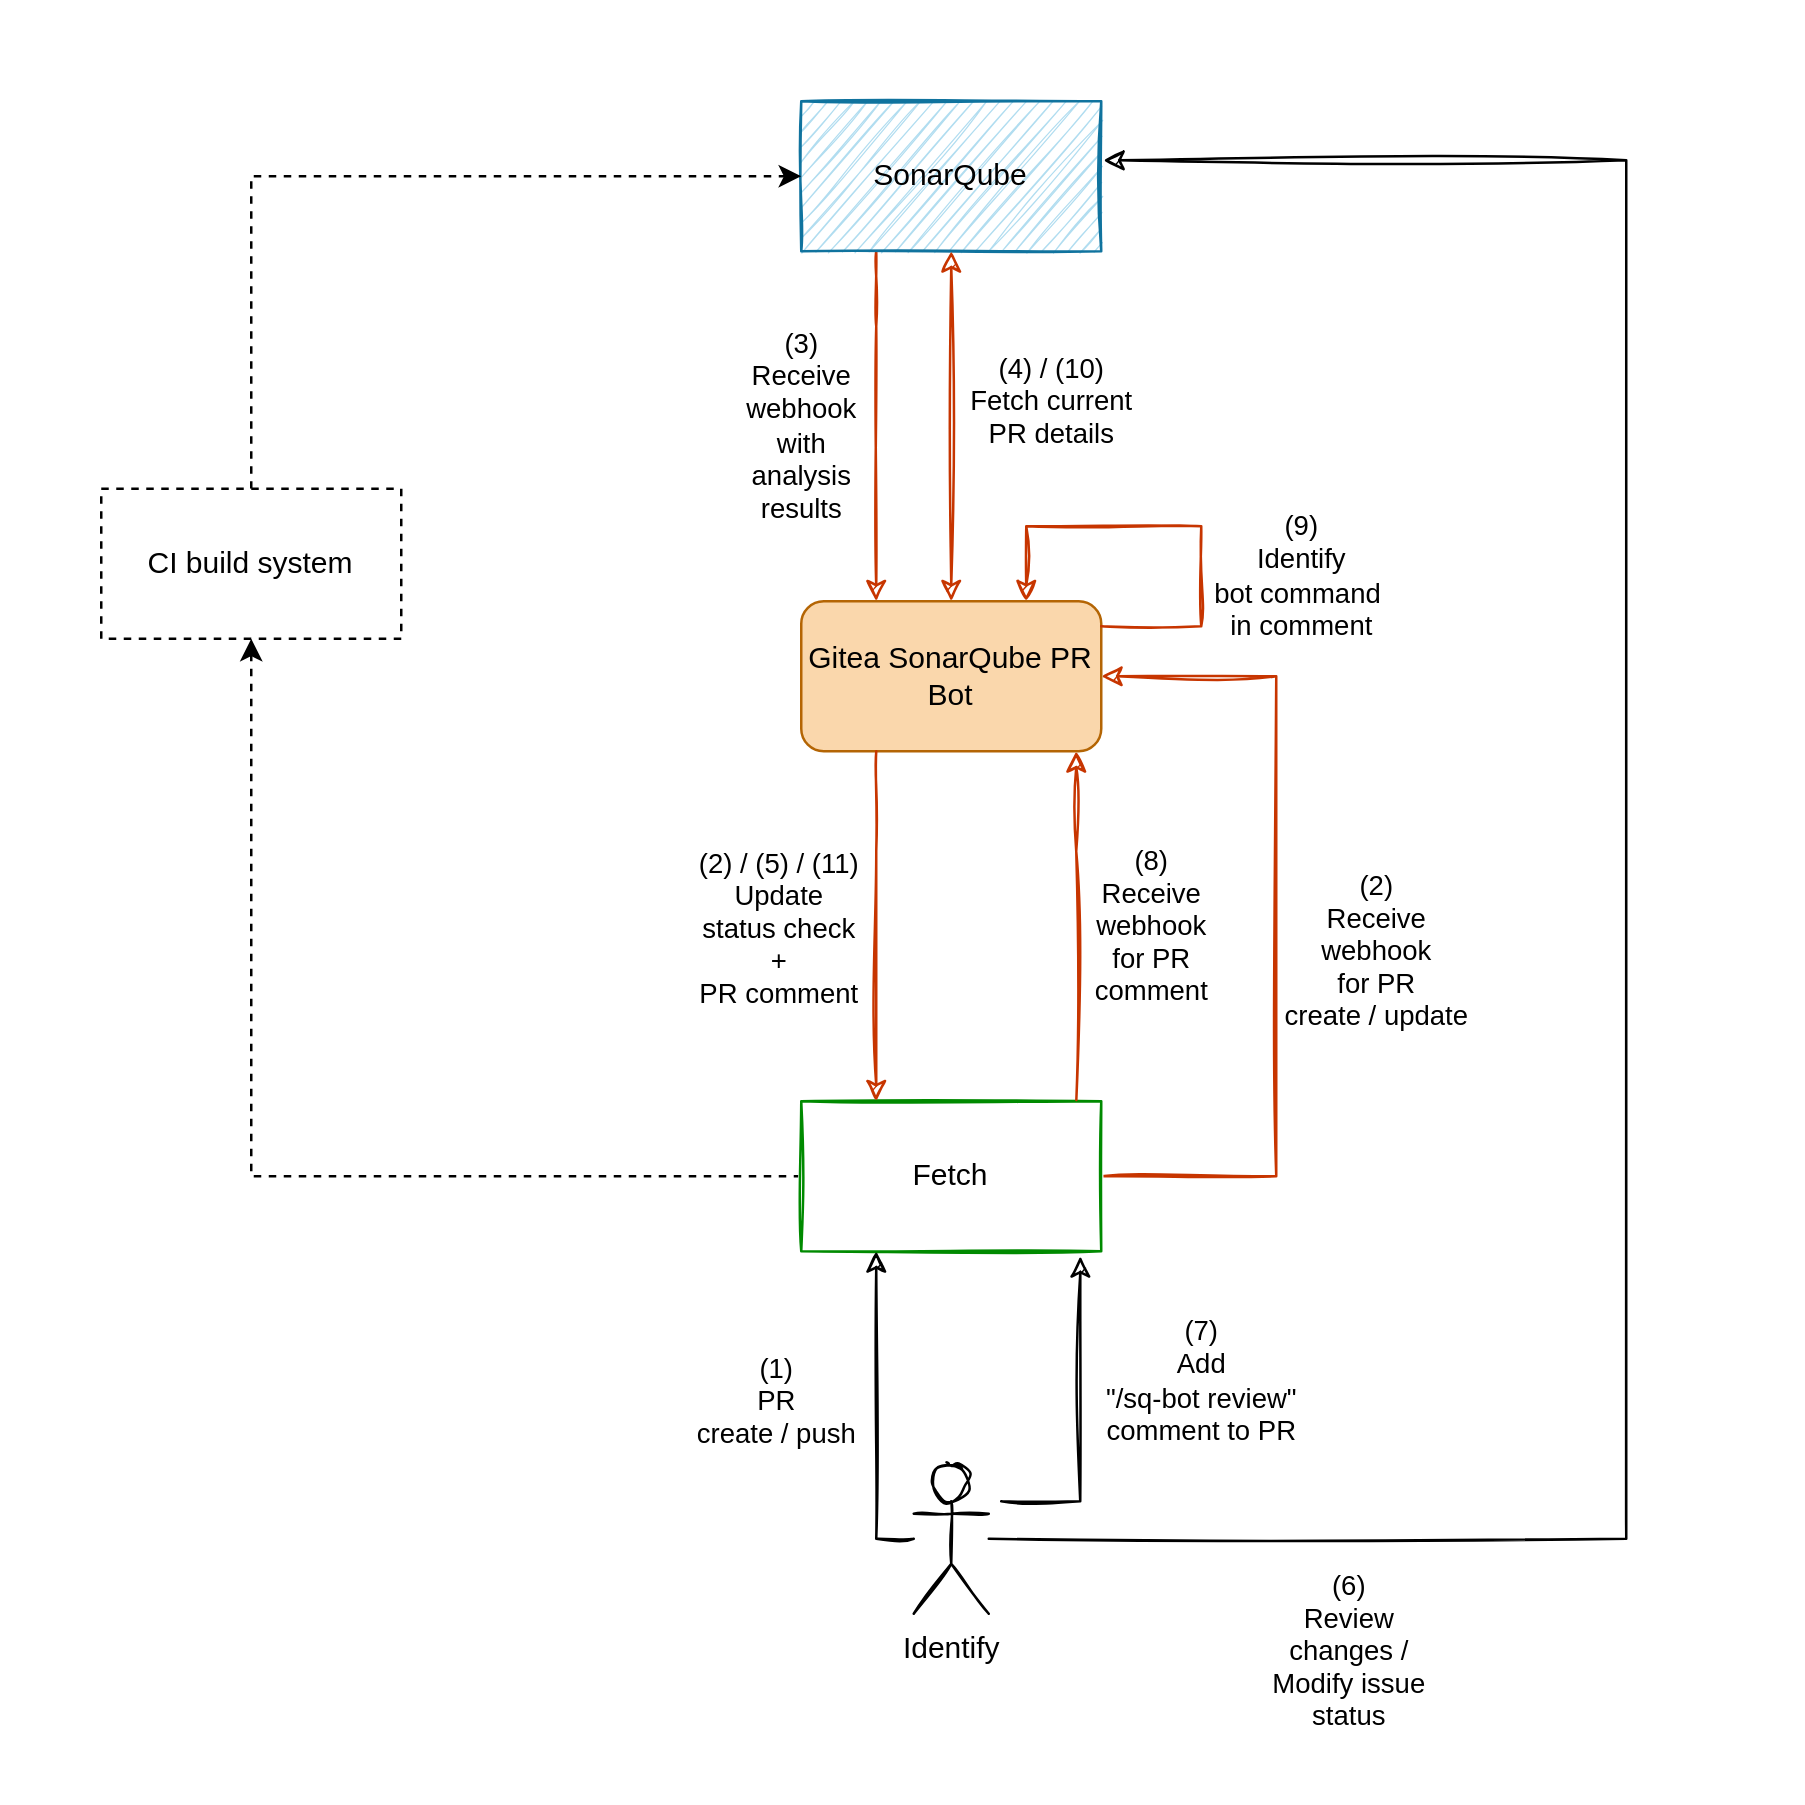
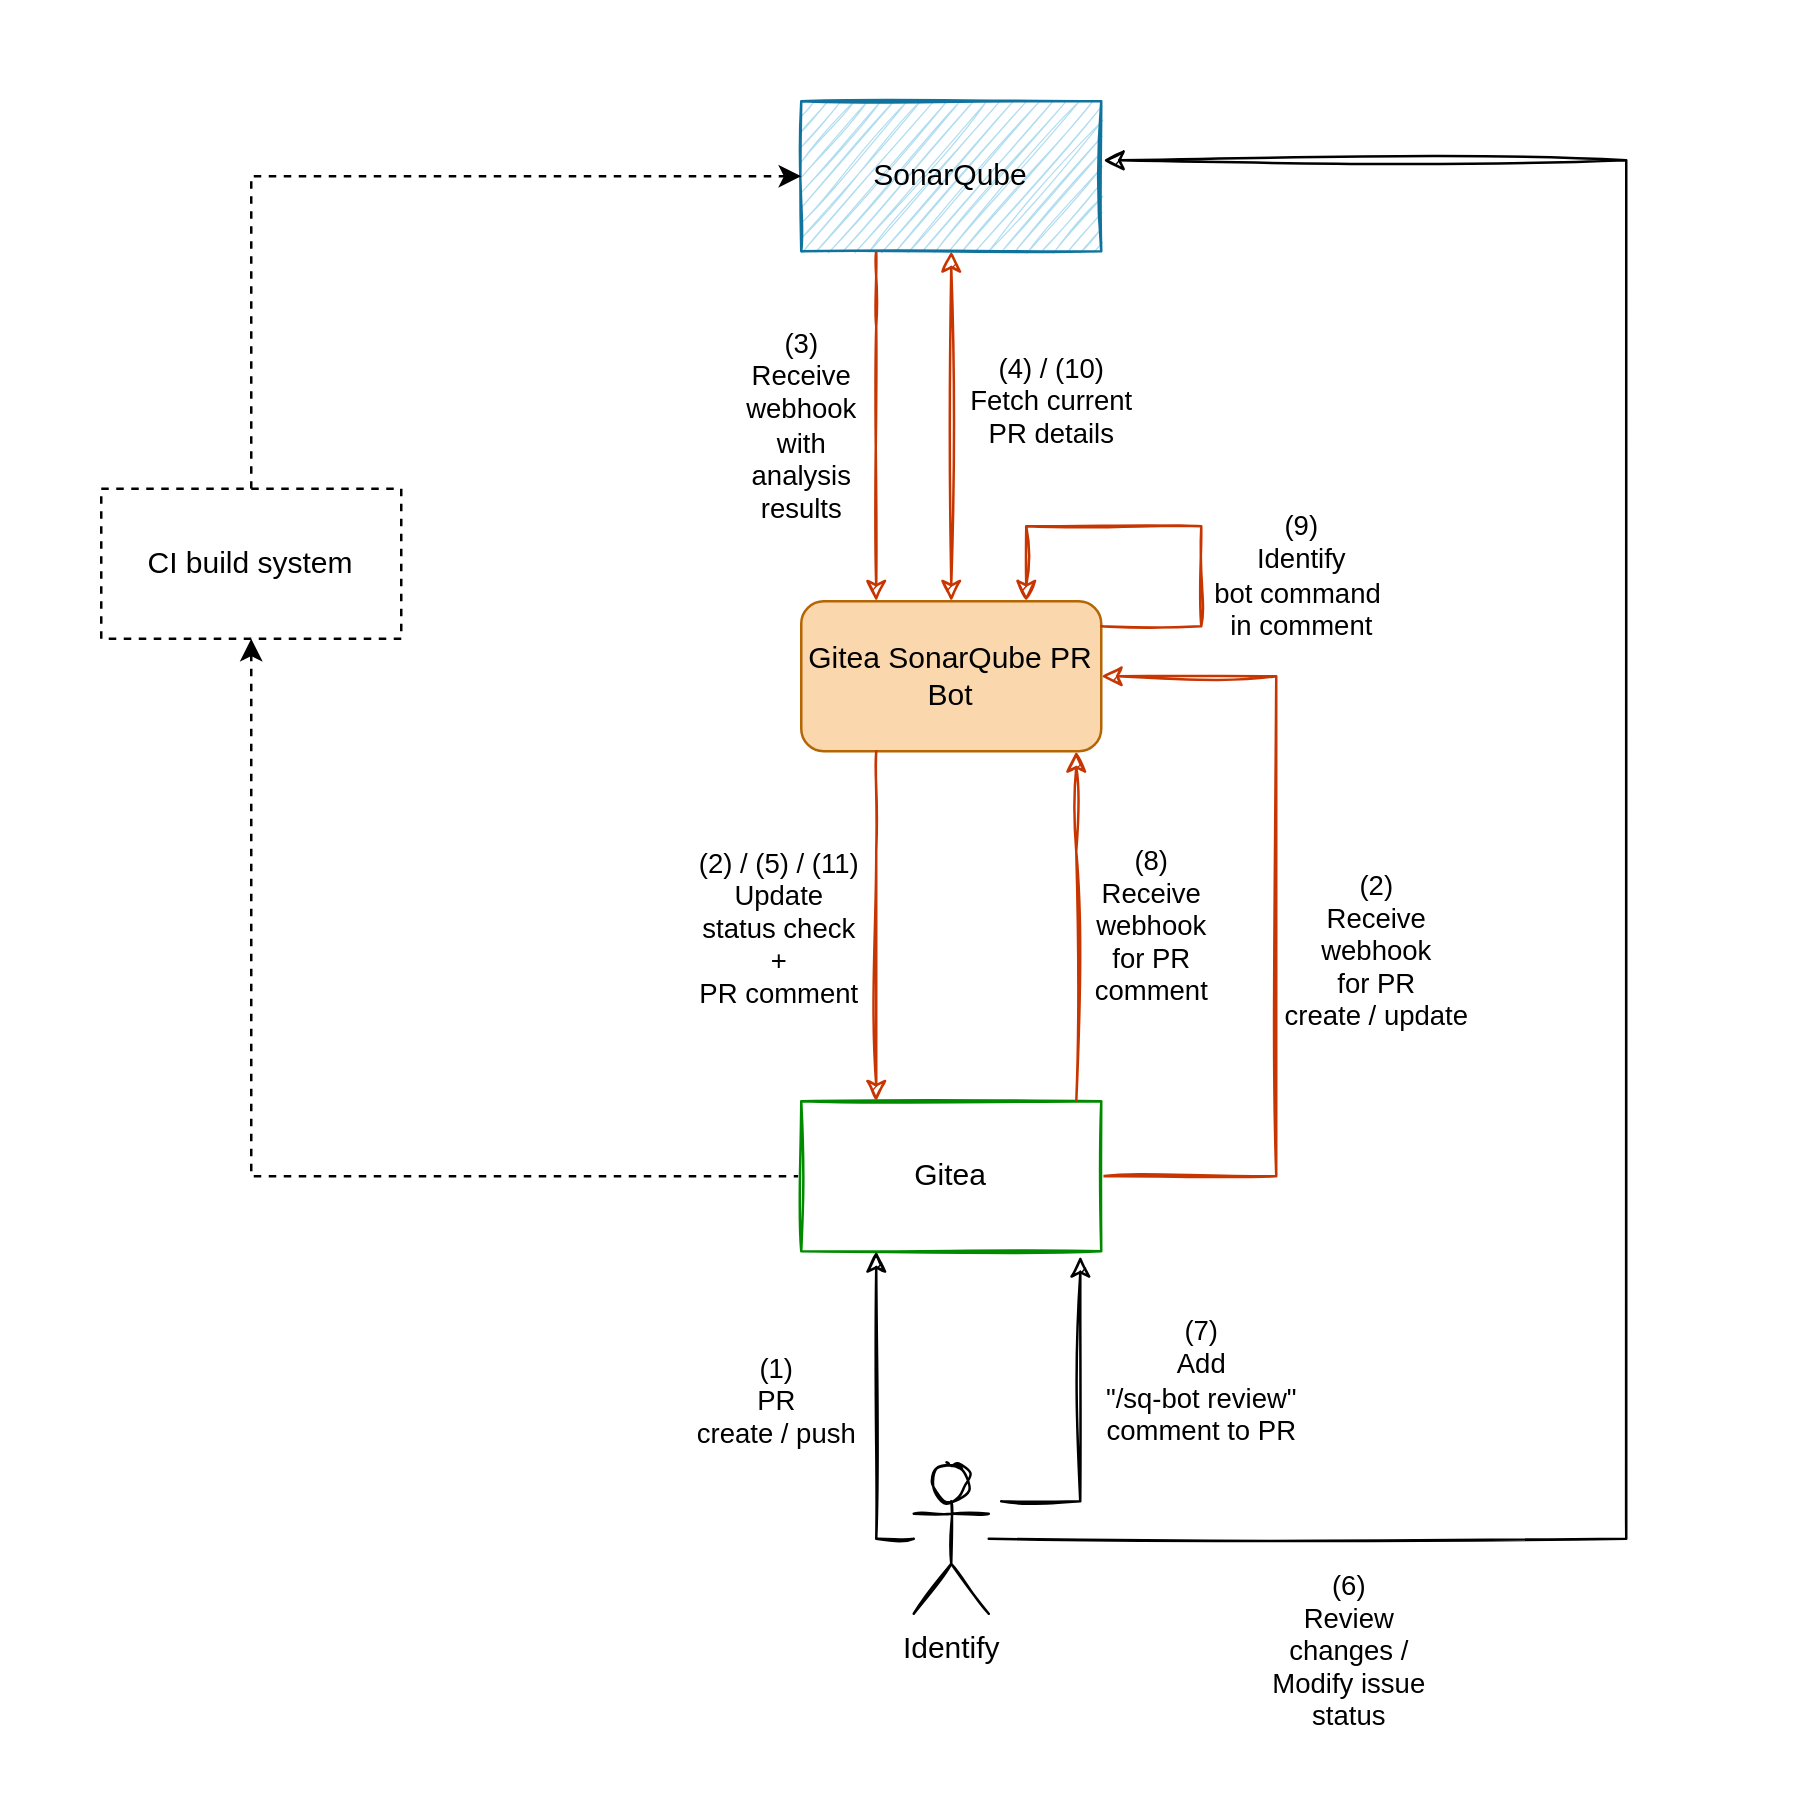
(951, 1176) -> (951, 1176)
